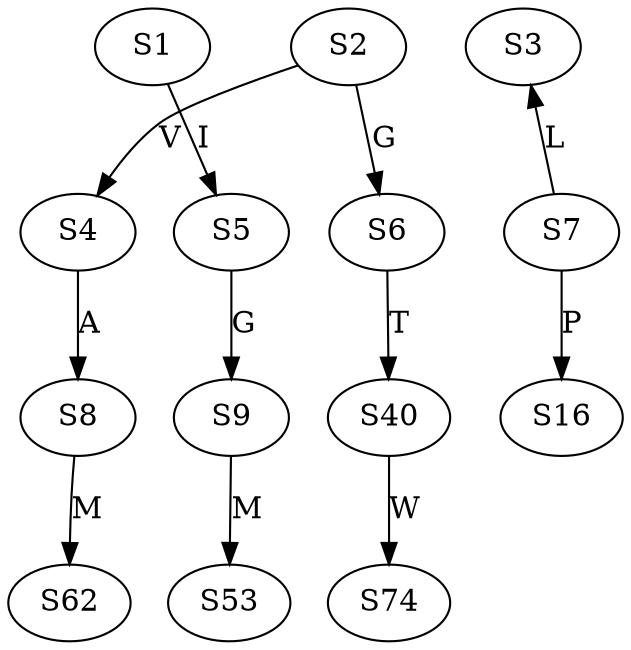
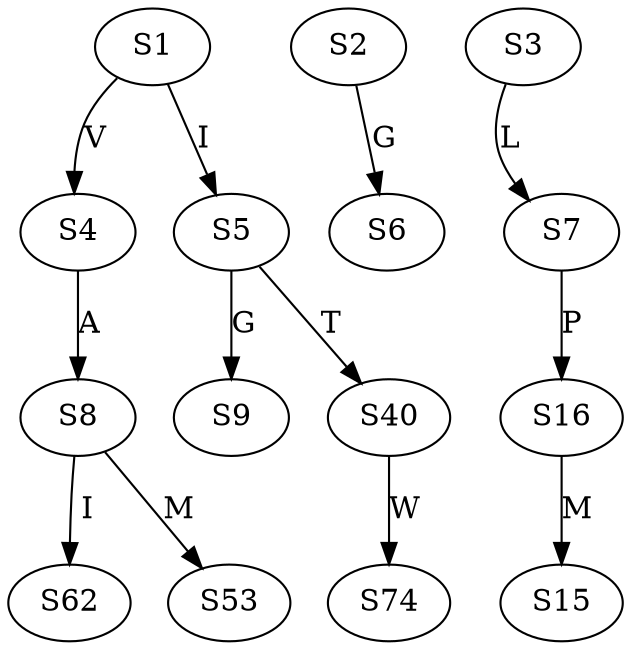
(193, 105) -> (86, 120)
(545, 151) -> (496, 136)
(388, 314) -> (303, 317)
(230, 500) -> (147, 502)
(88, 510) -> (88, 510)
none -> (562, 603)
